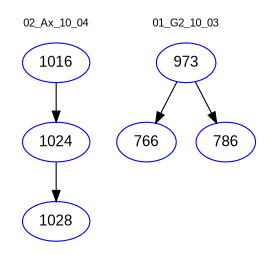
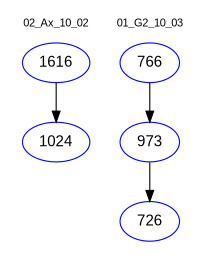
(56, 24) -> (56, 24)
(56, 63) -> (56, 63)
(169, 97) -> (150, 97)
(226, 142) -> (150, 221)
(56, 221) -> none
